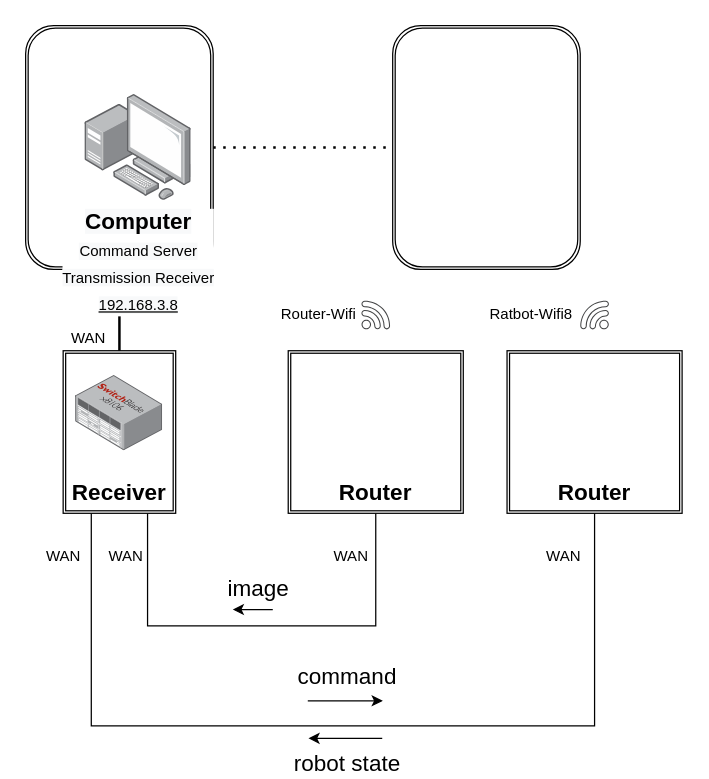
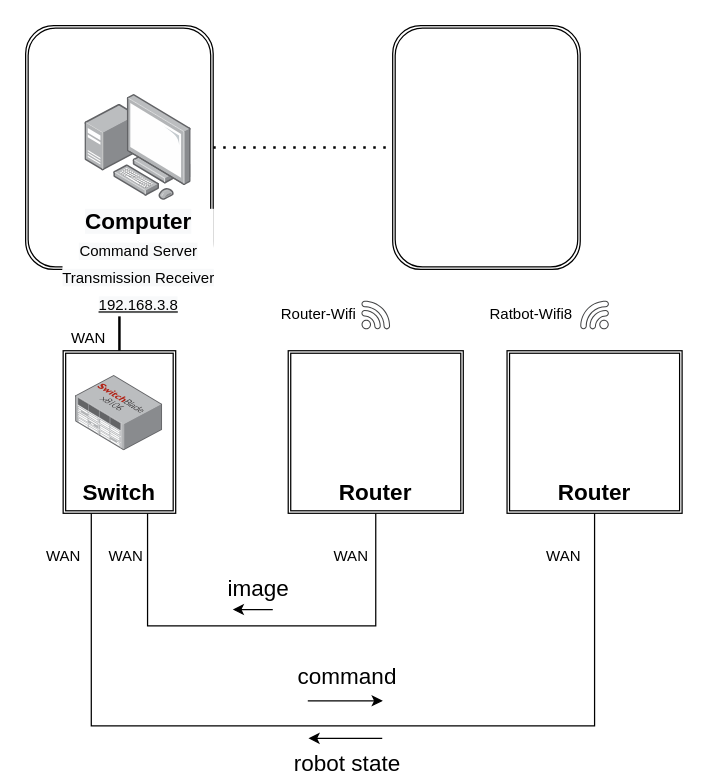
(119, 498) -> (119, 498)
